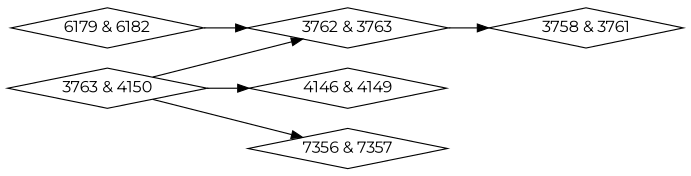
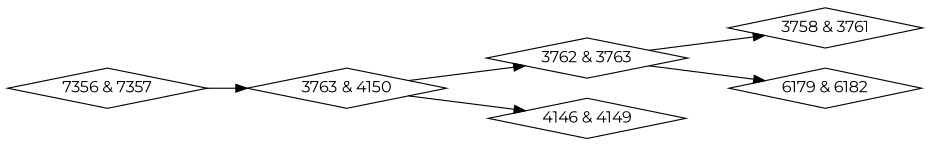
(220, 28) -> (701, 72)
(222, 117) -> (221, 88)
